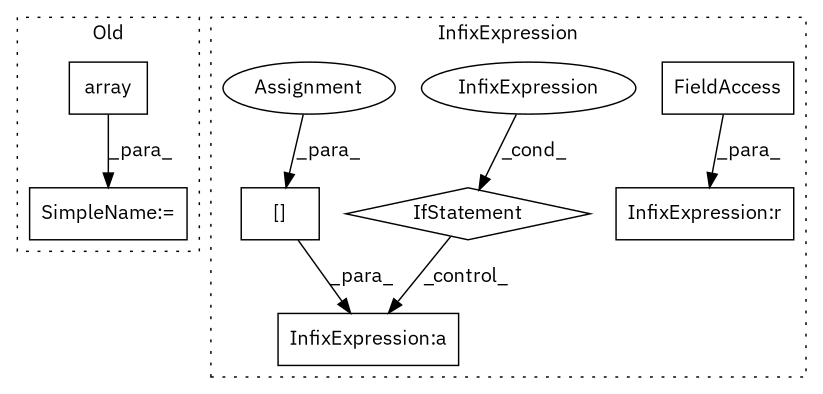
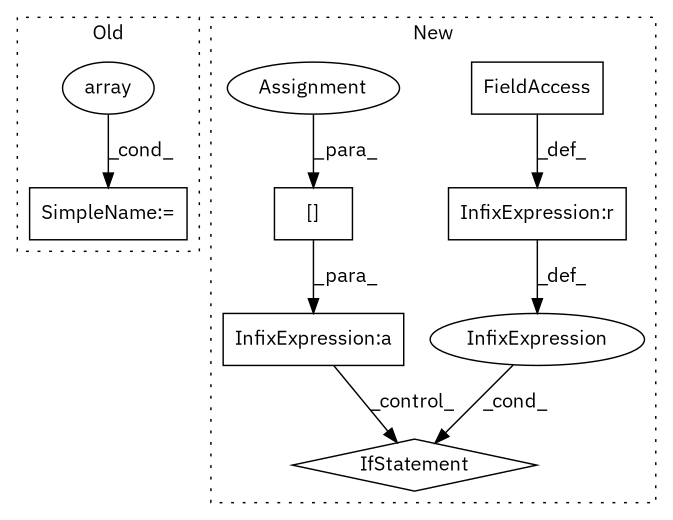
(508, 34) -> (433, 34)
(108, 88) -> (108, 88)
(142, 151) -> (142, 151)
(750, 151) -> (563, 151)
(424, 269) -> (361, 398)
none -> (537, 269)
